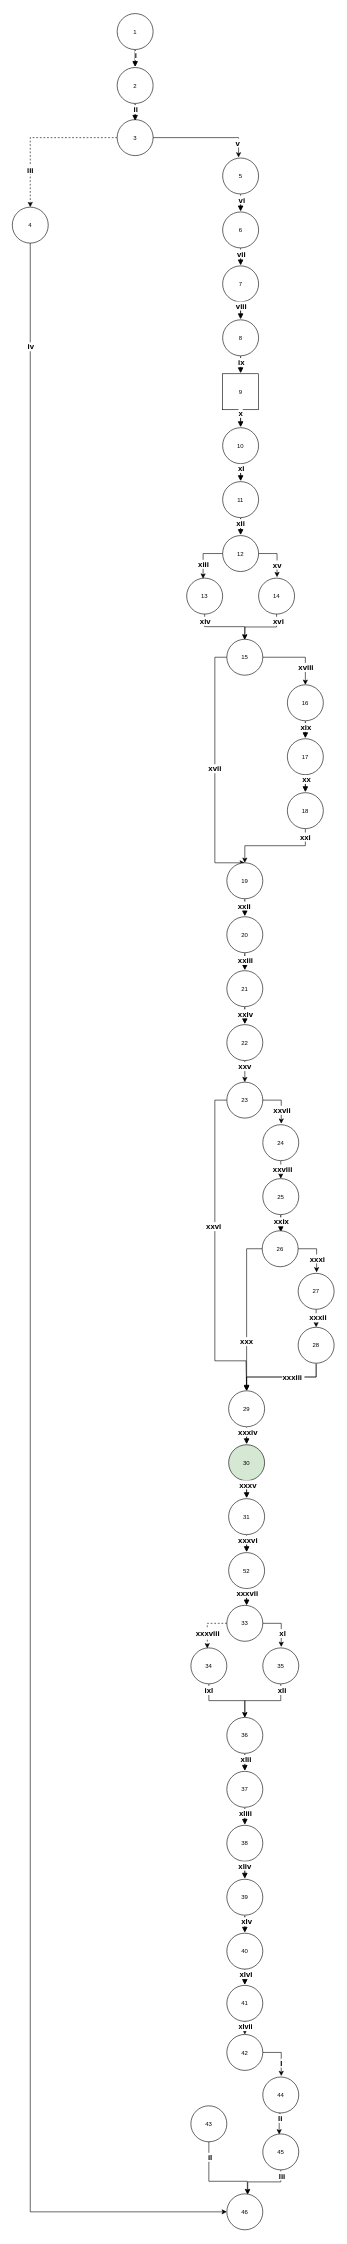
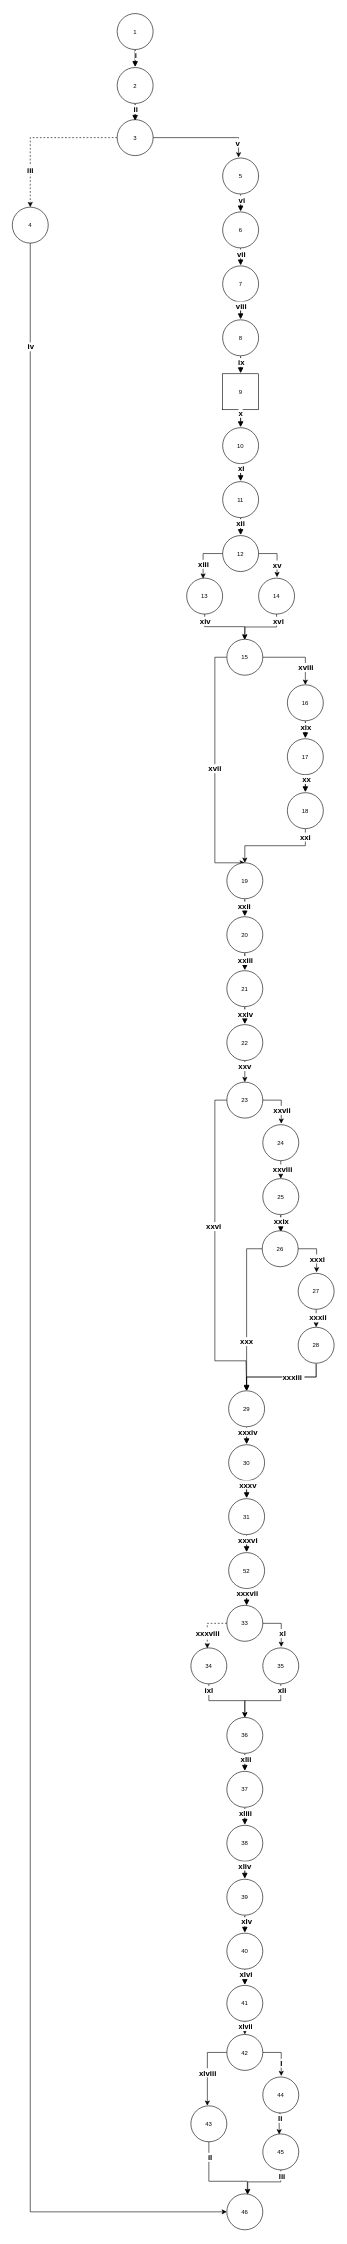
(247, 1463) -> (247, 1463)
none -> (208, 2069)
